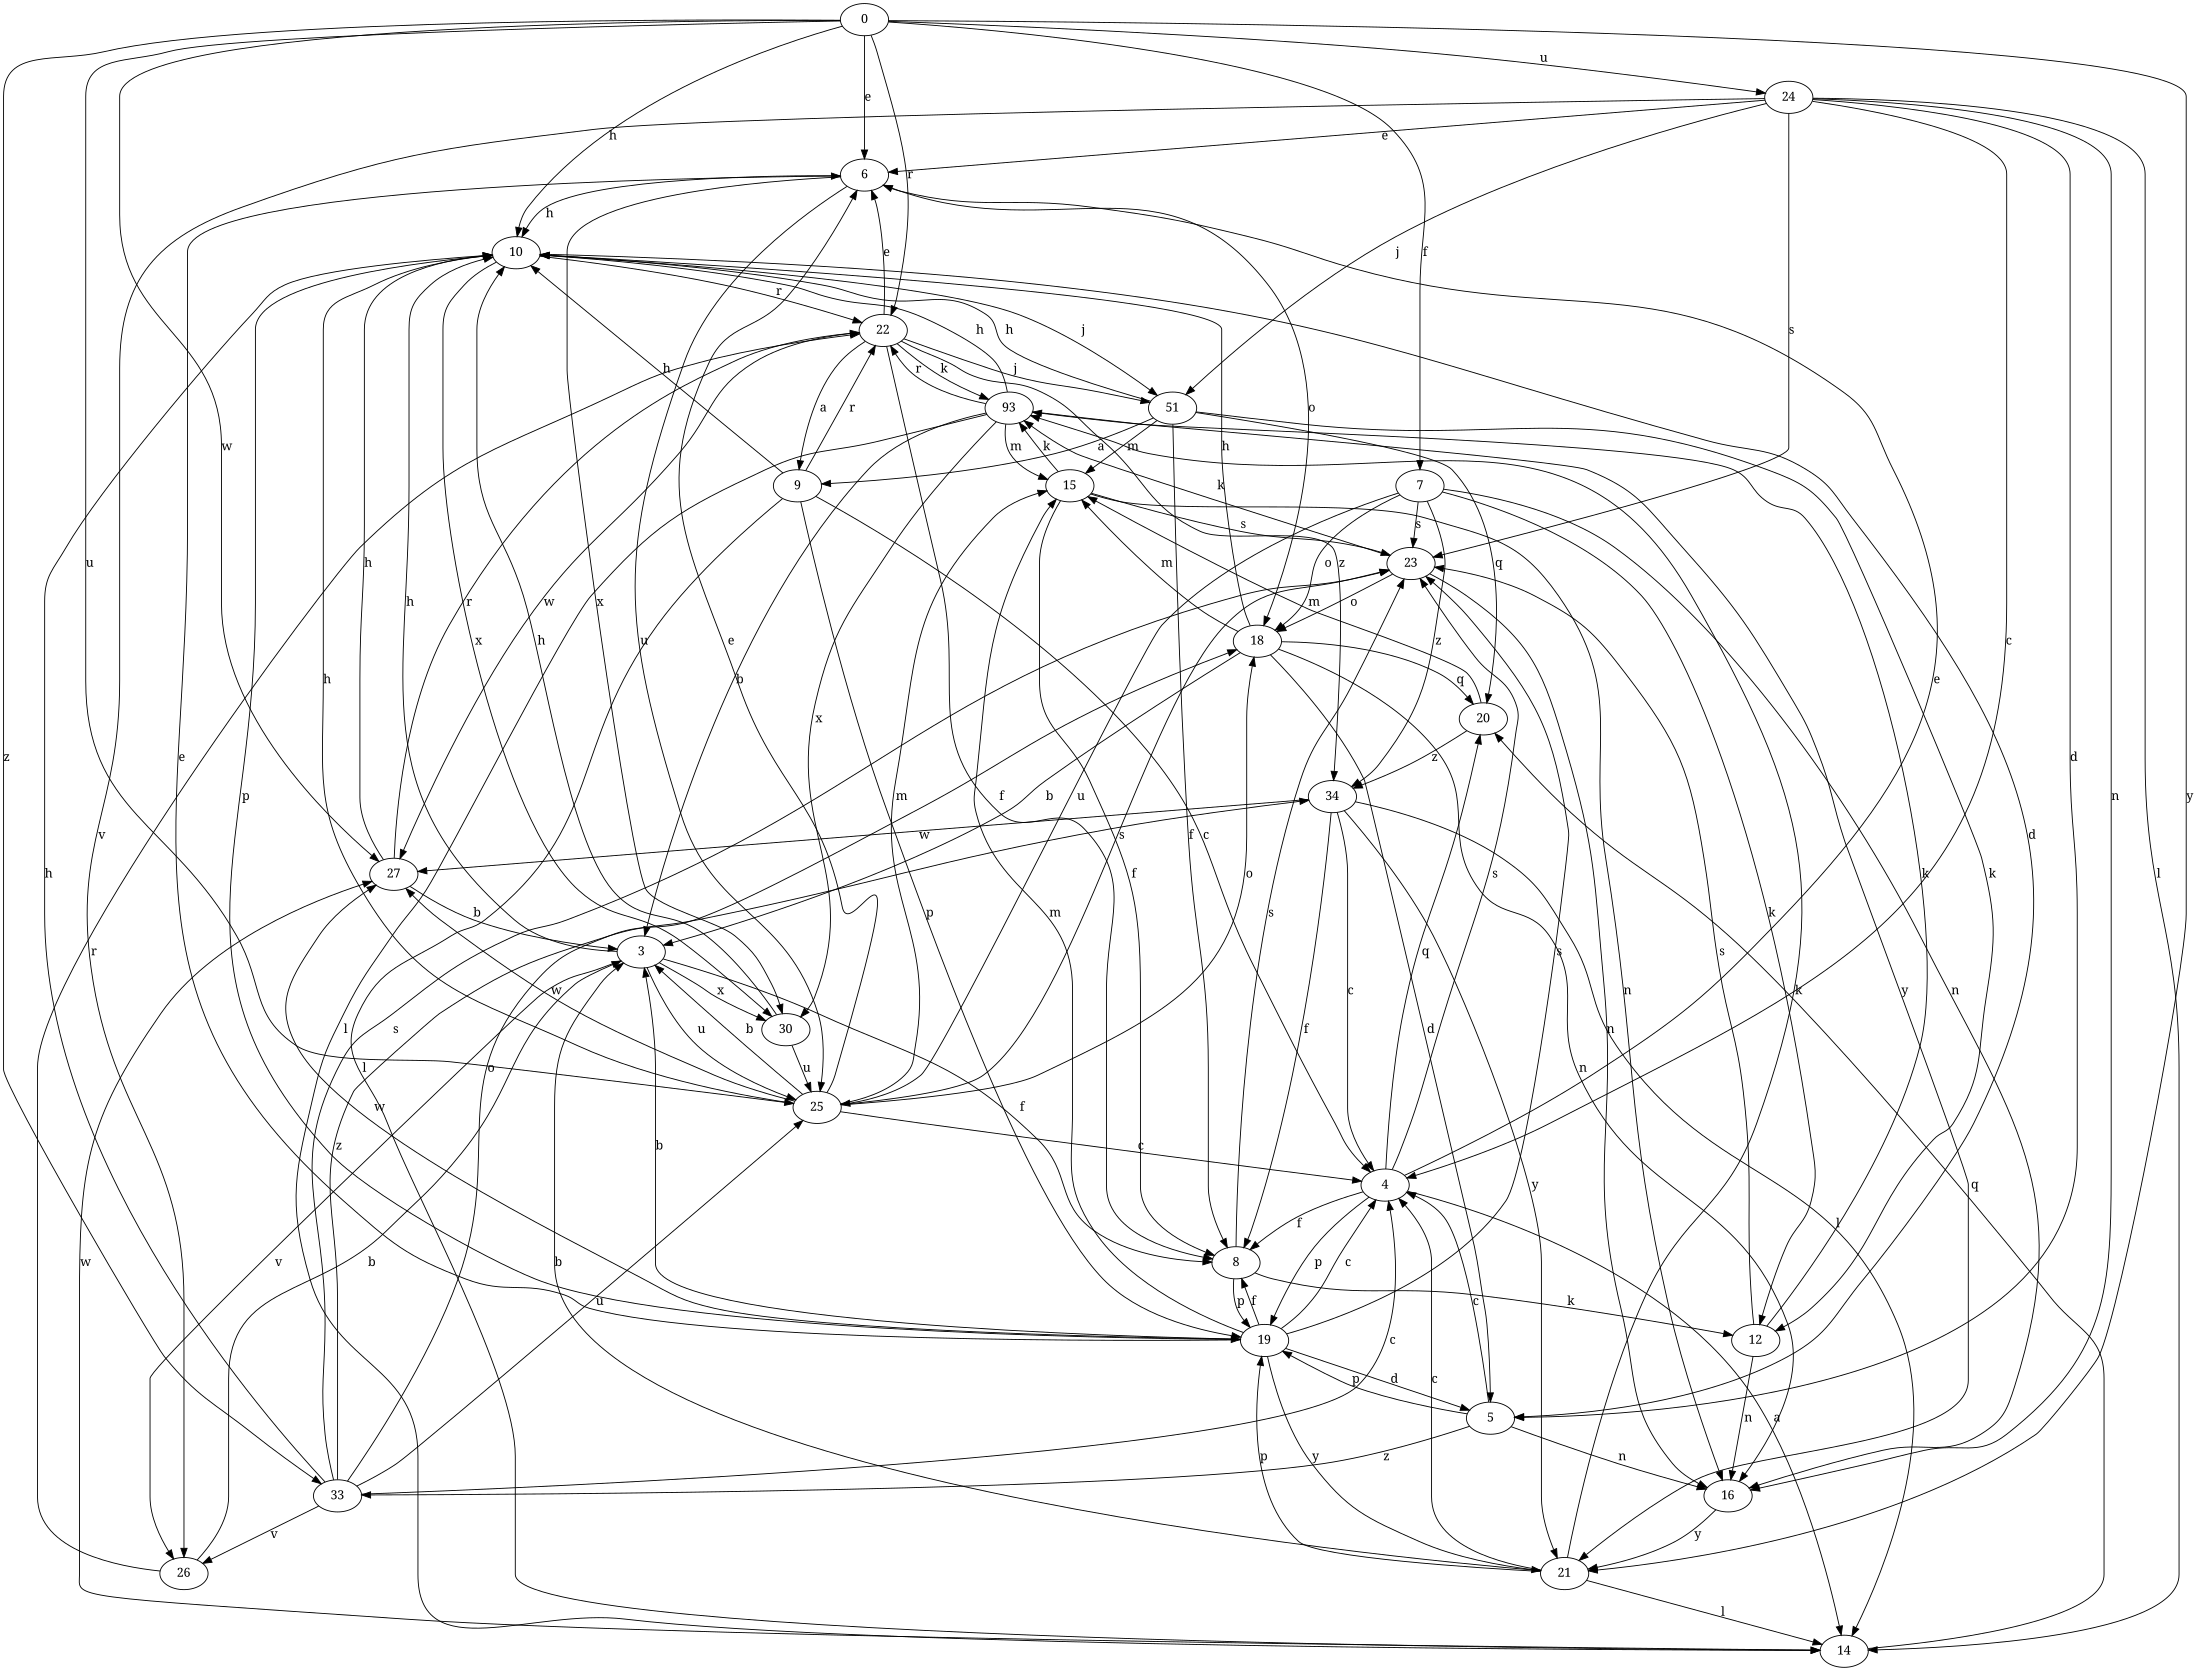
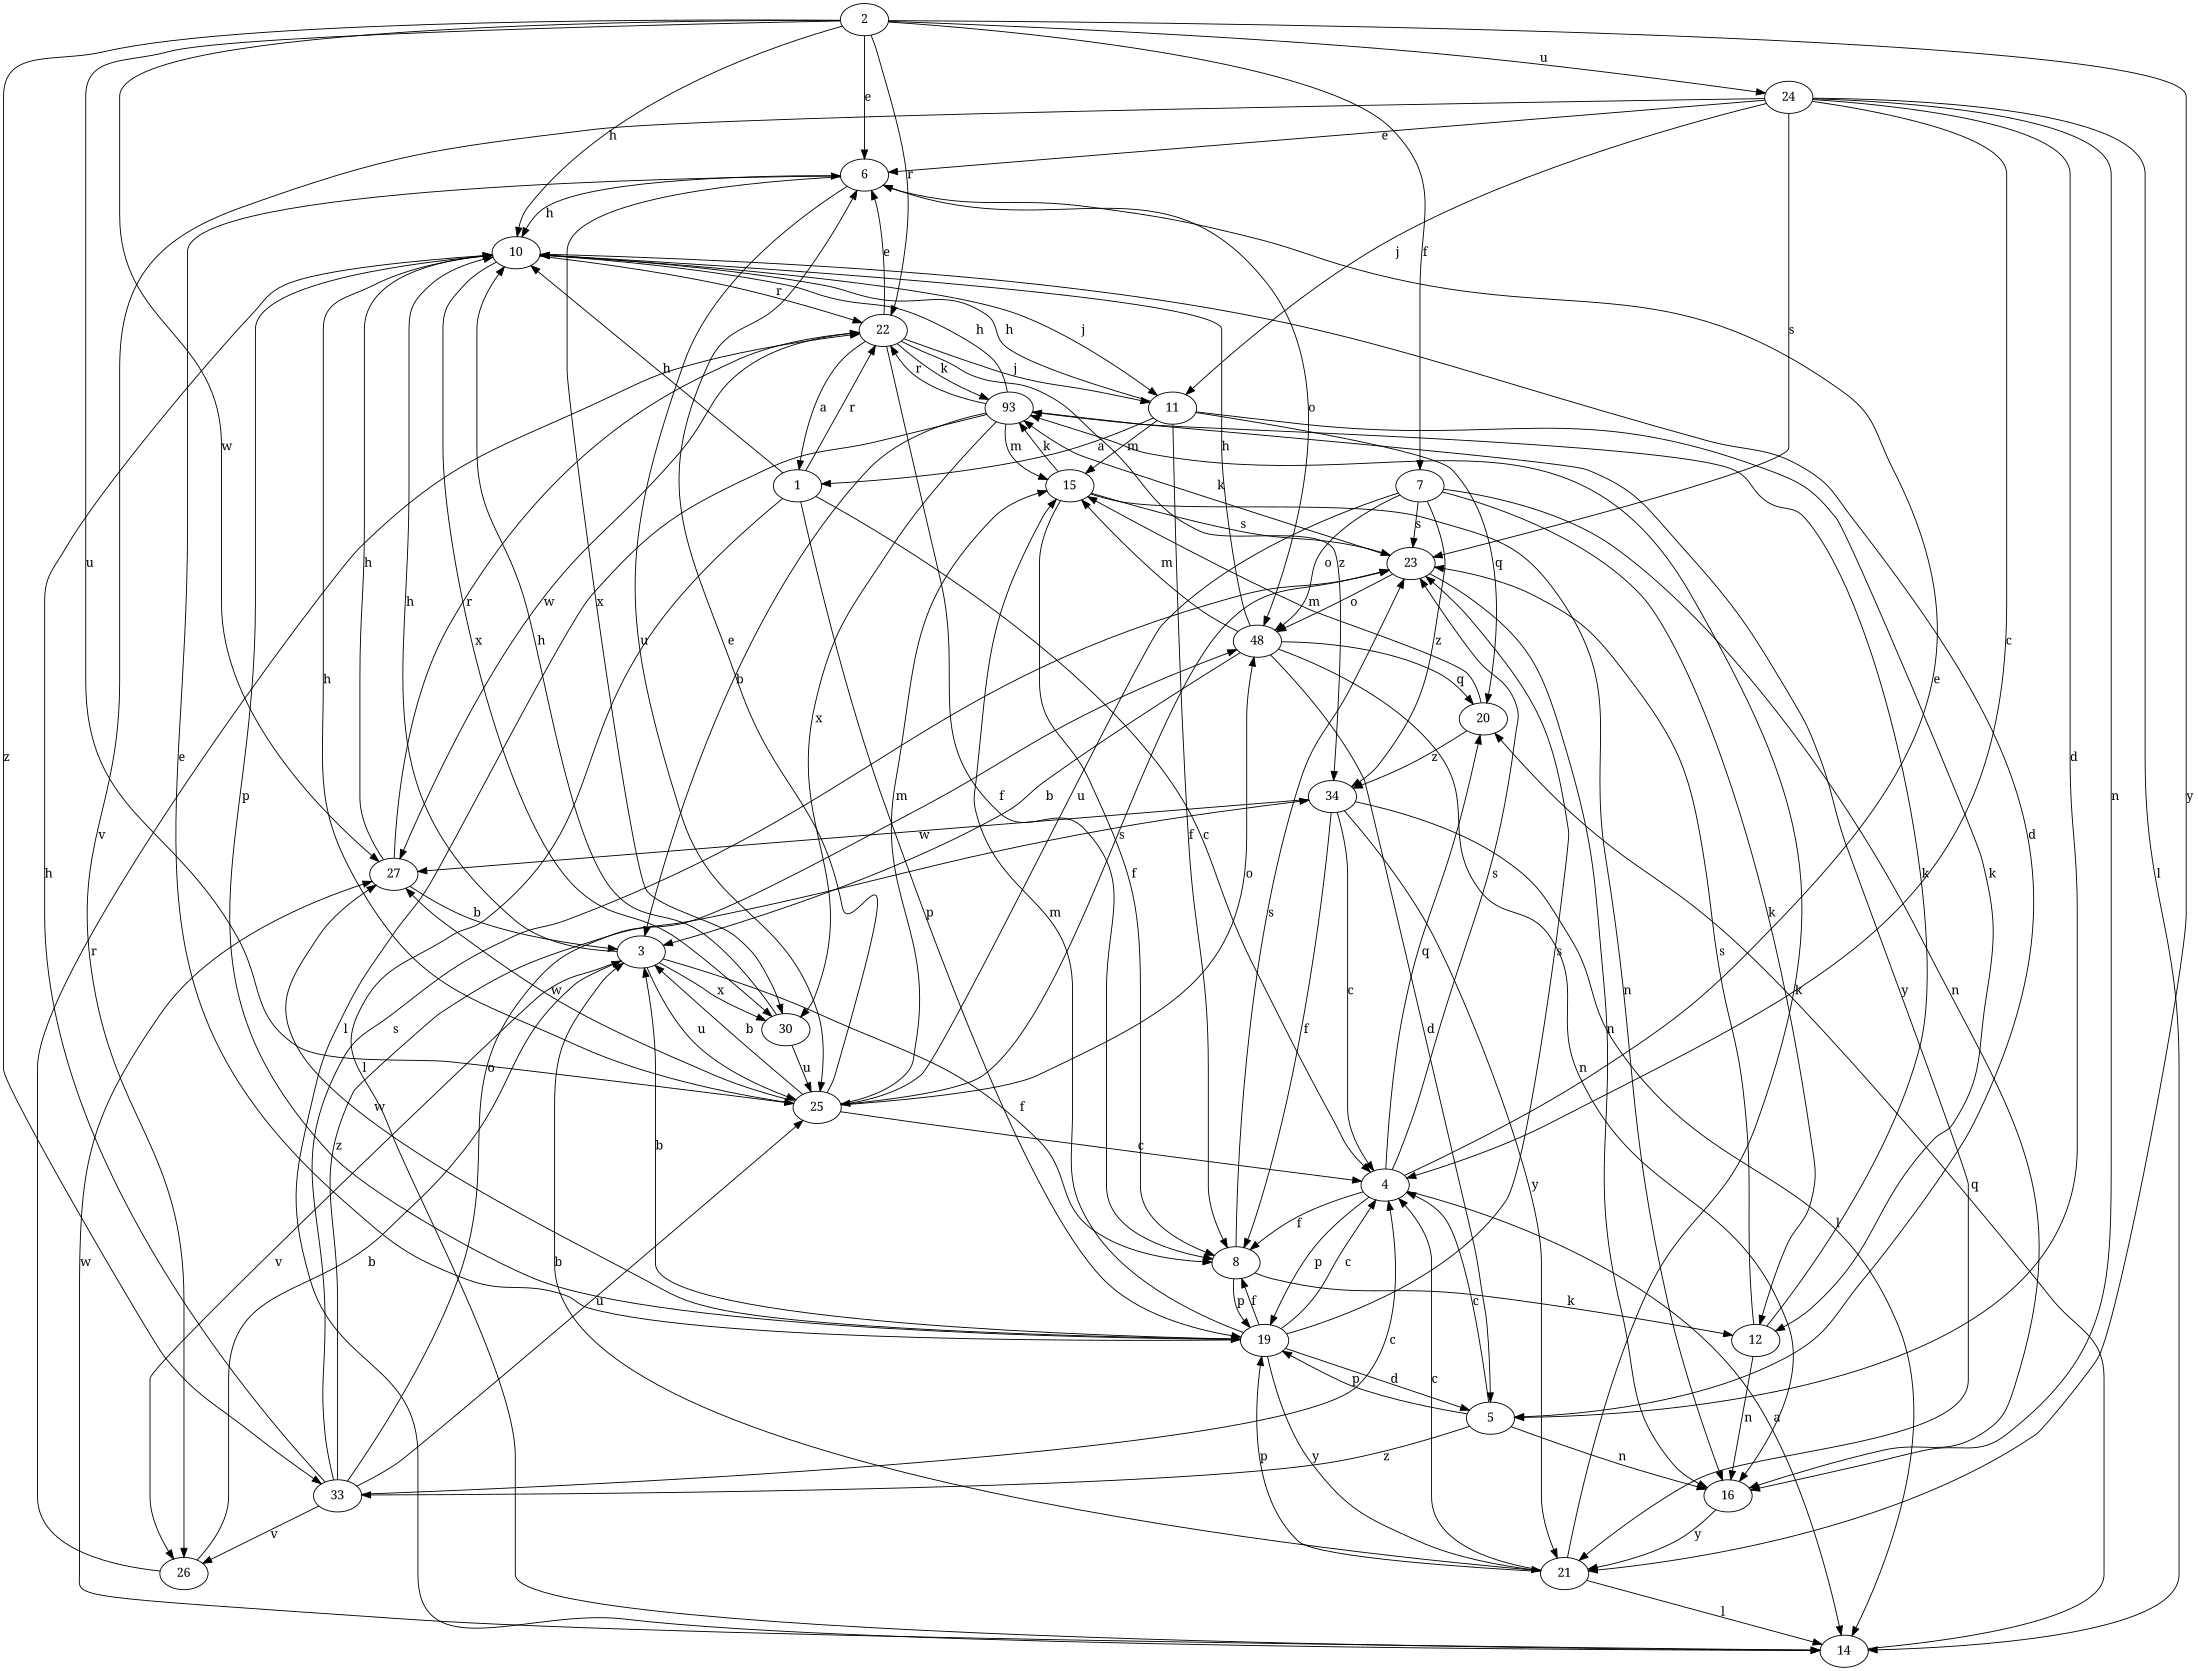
(864, 20) -> (864, 20)
(1173, 408) -> (1173, 408)
(797, 486) -> (797, 486)
(1257, 641) -> (1257, 641)
